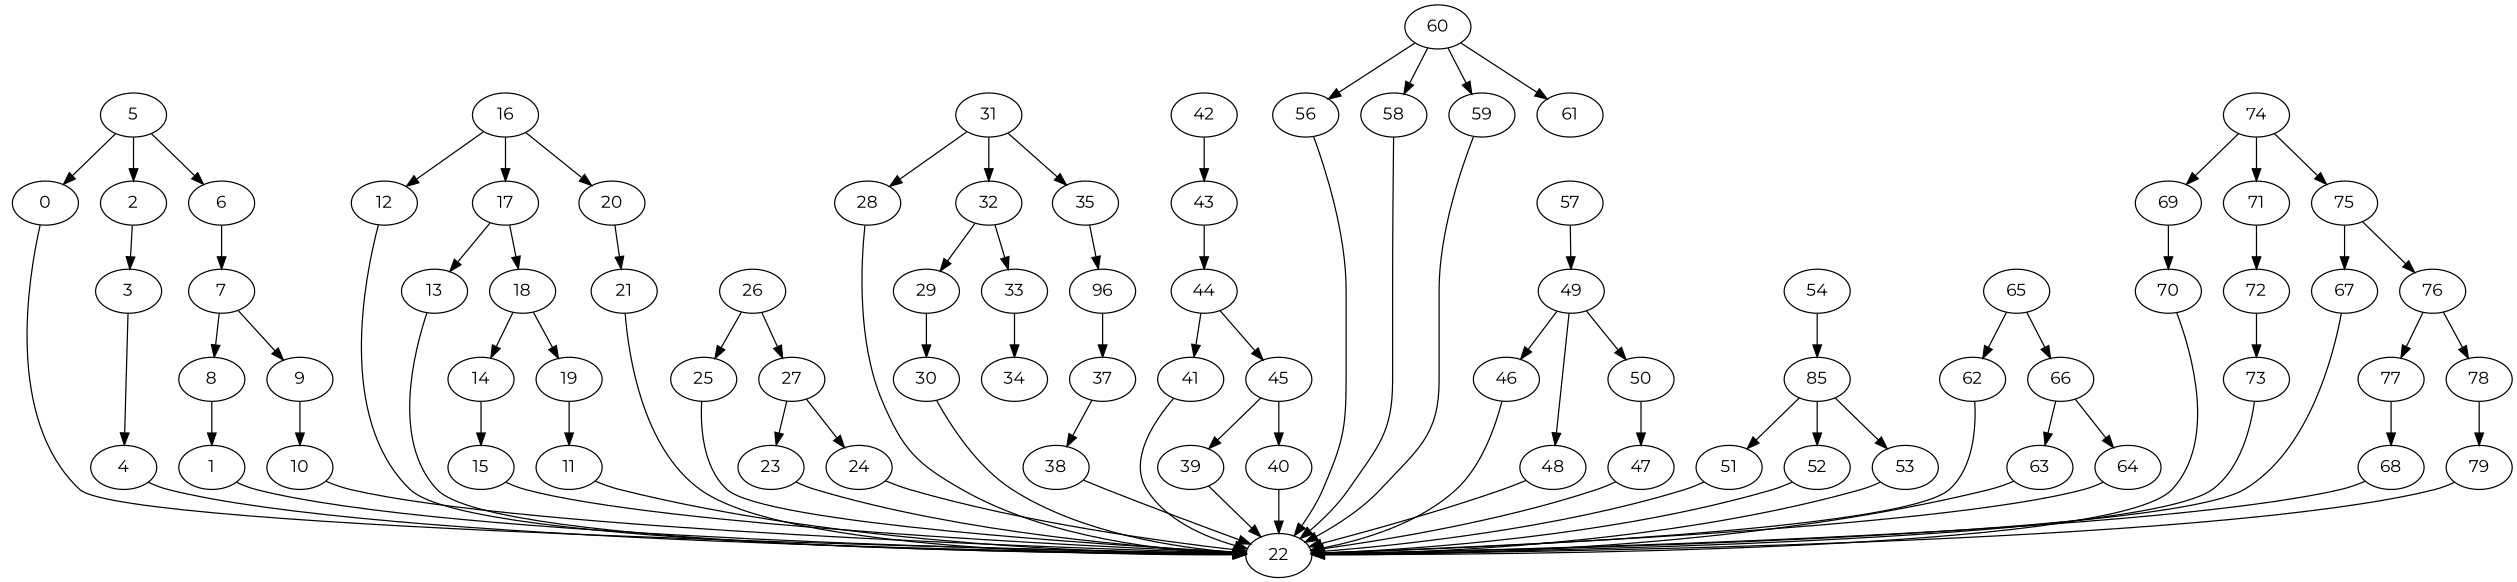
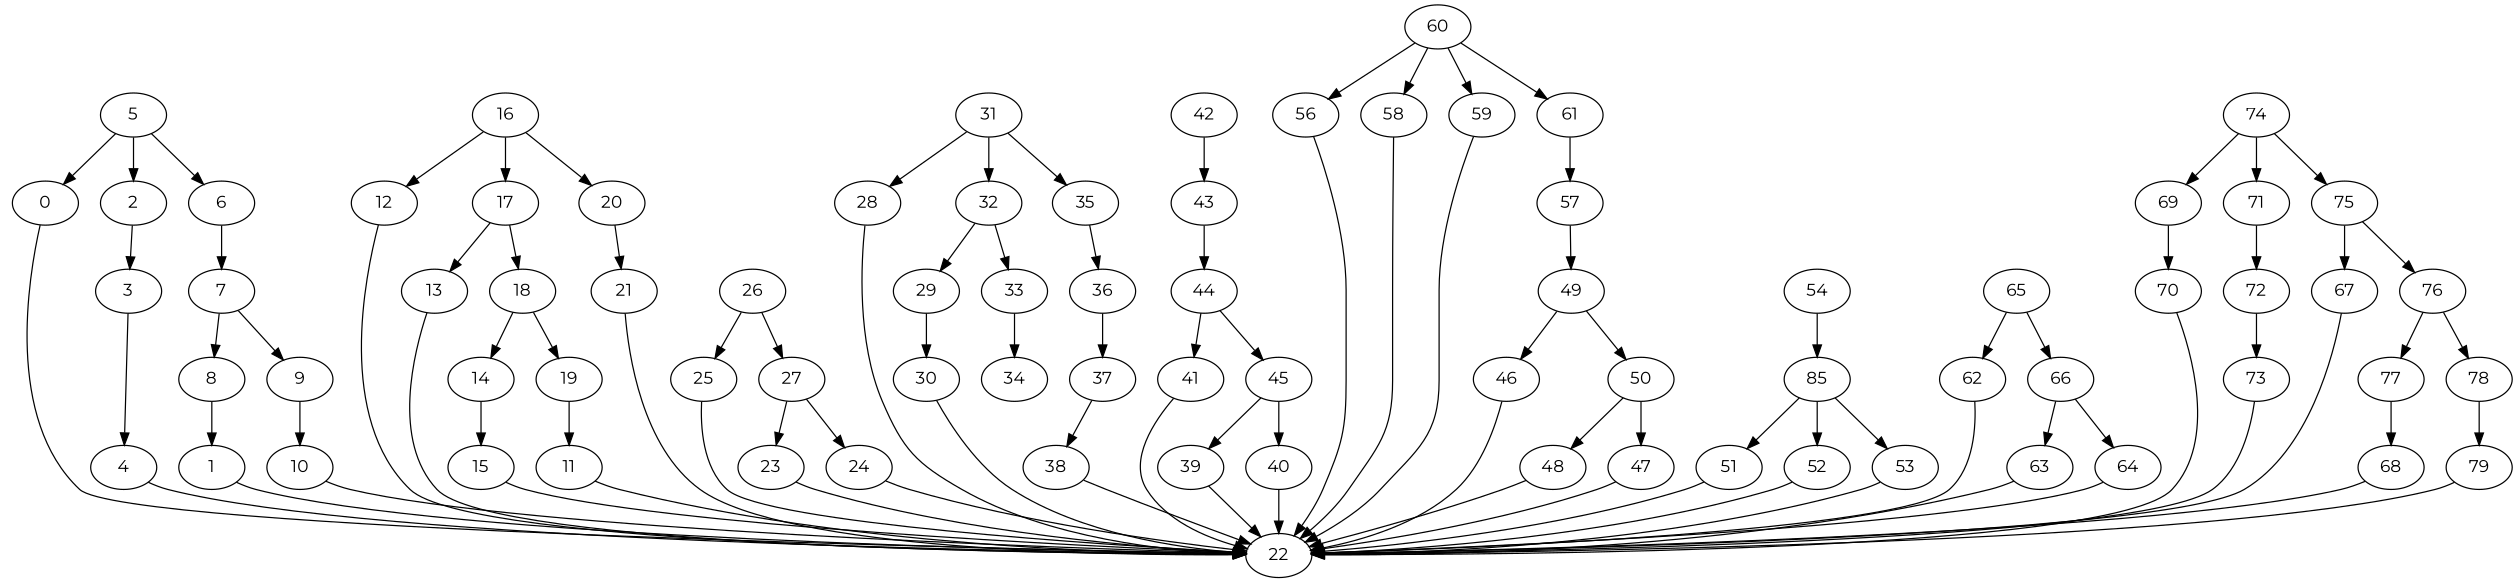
none -> (1570, 153)
(1103, 291) -> (1103, 291)
(1563, 373) -> (1601, 419)
